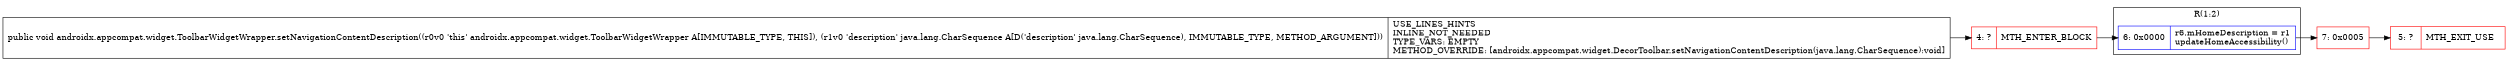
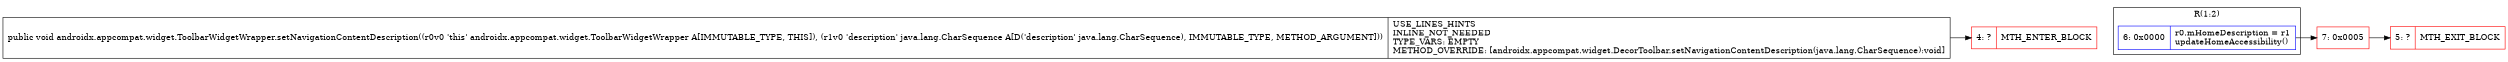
(2233, 33) -> (2233, 33)
(2104, 38) -> none
(2460, 38) -> (2460, 38)
